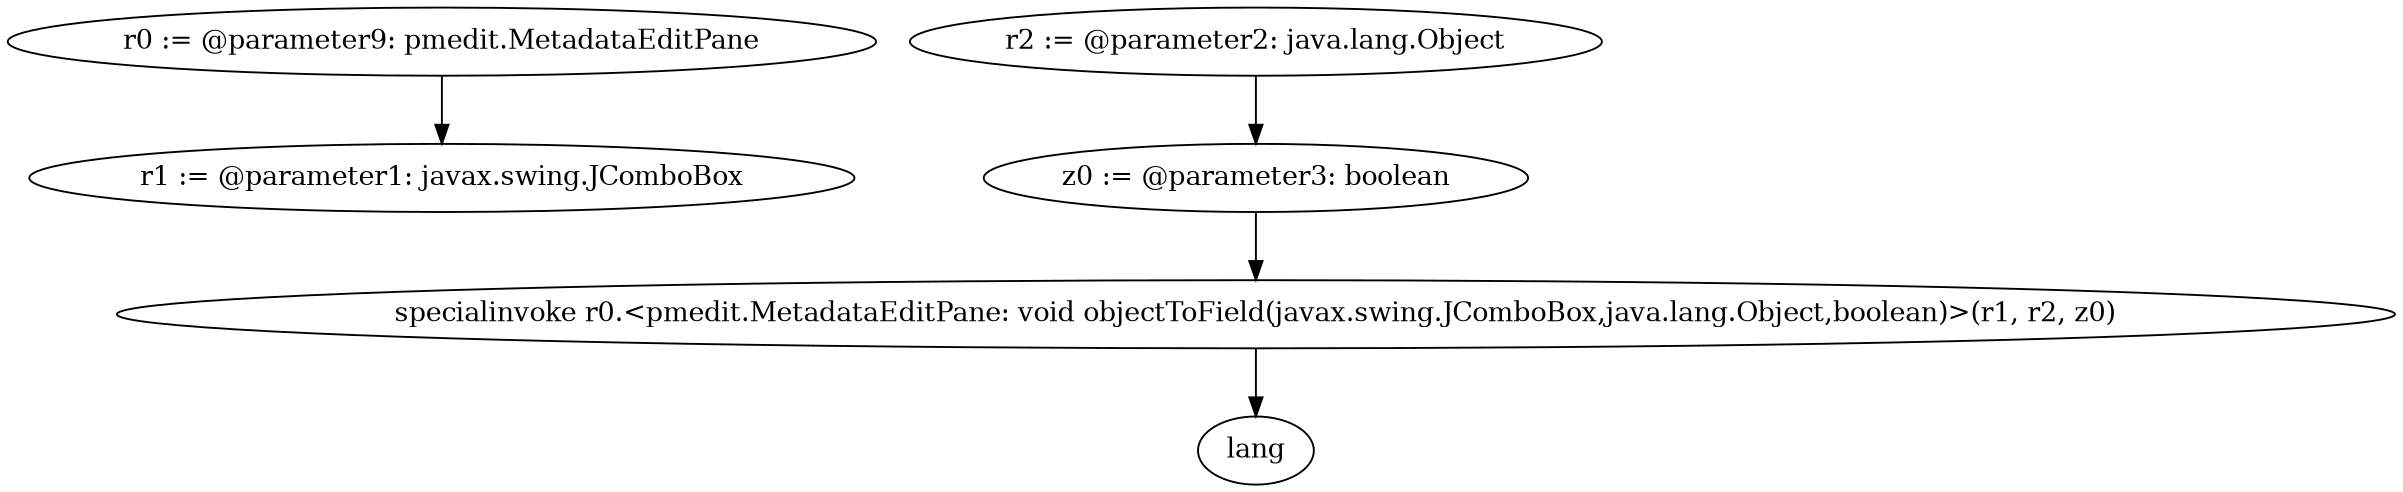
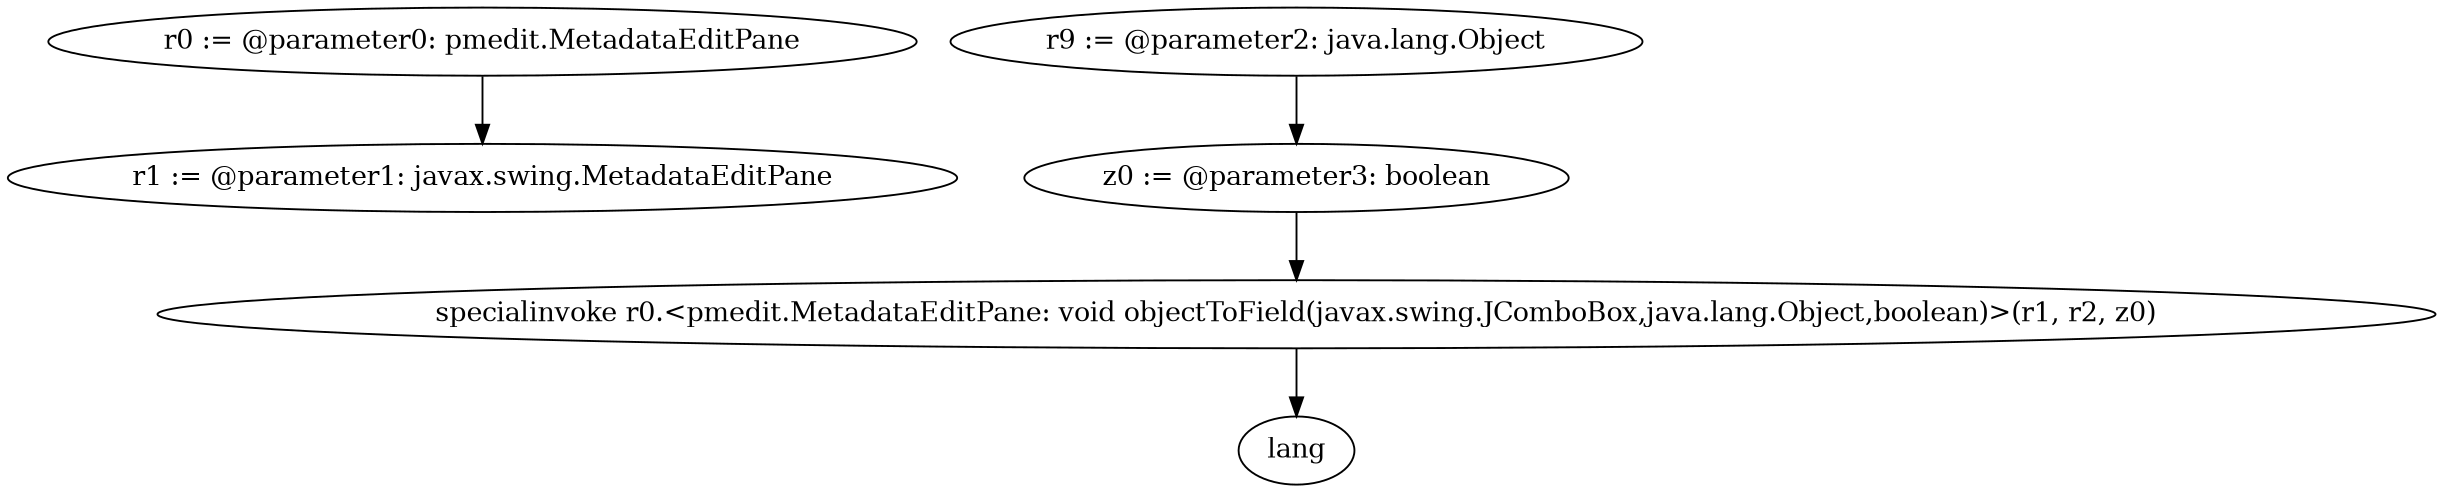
(442, 42) -> (483, 42)
(1256, 42) -> (1297, 42)
(442, 178) -> (483, 178)
